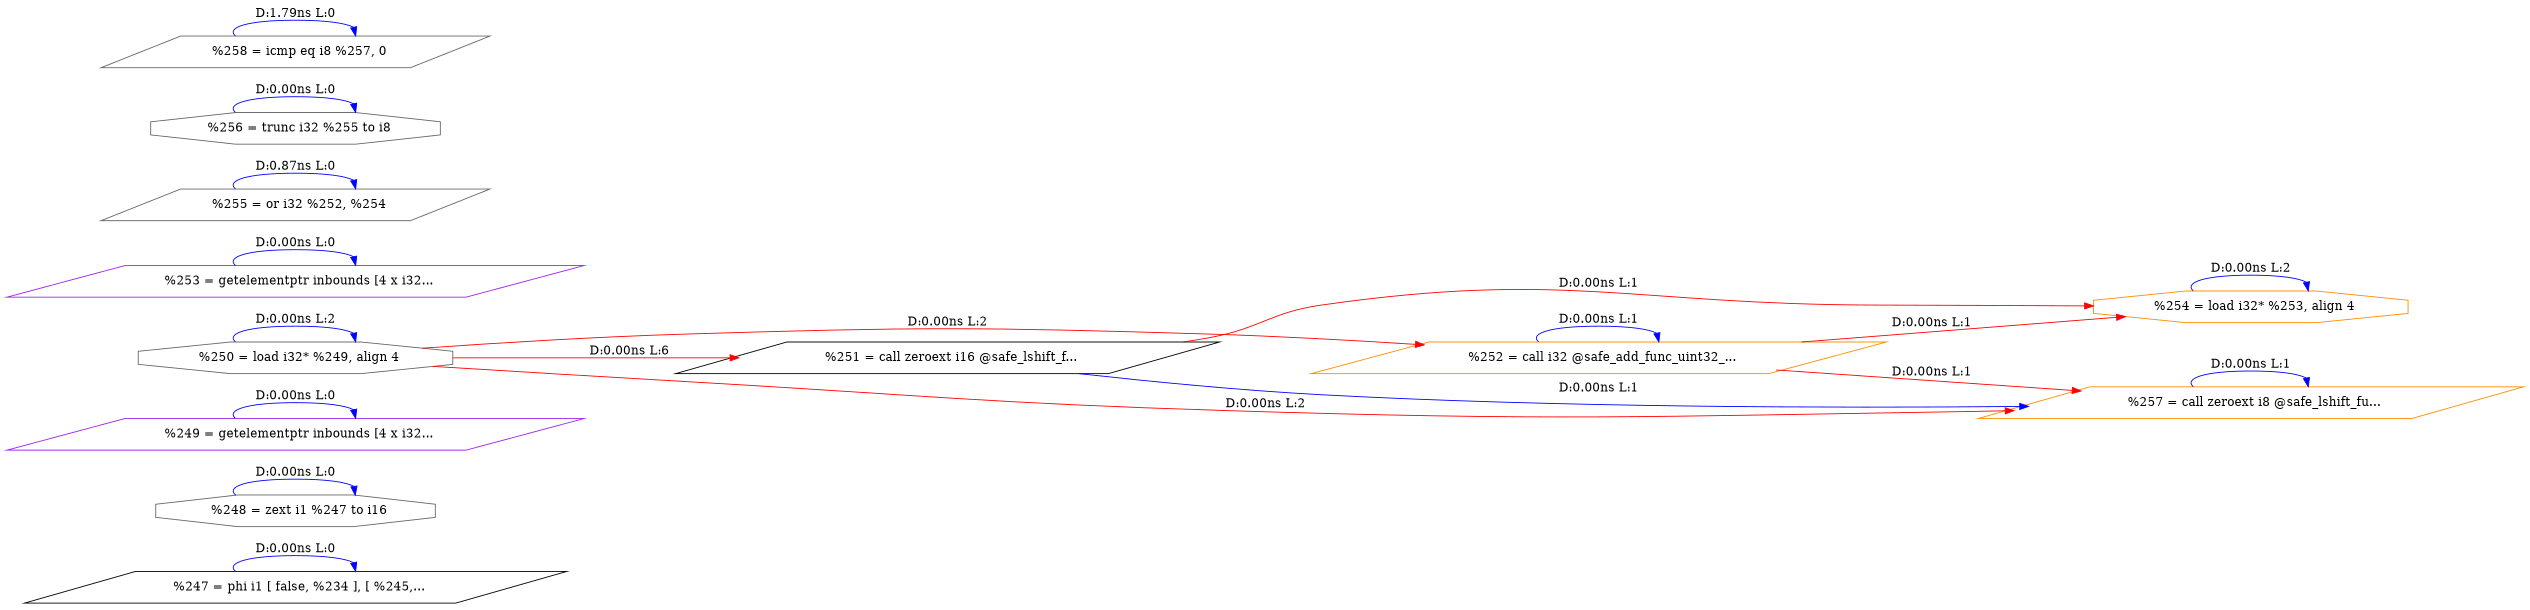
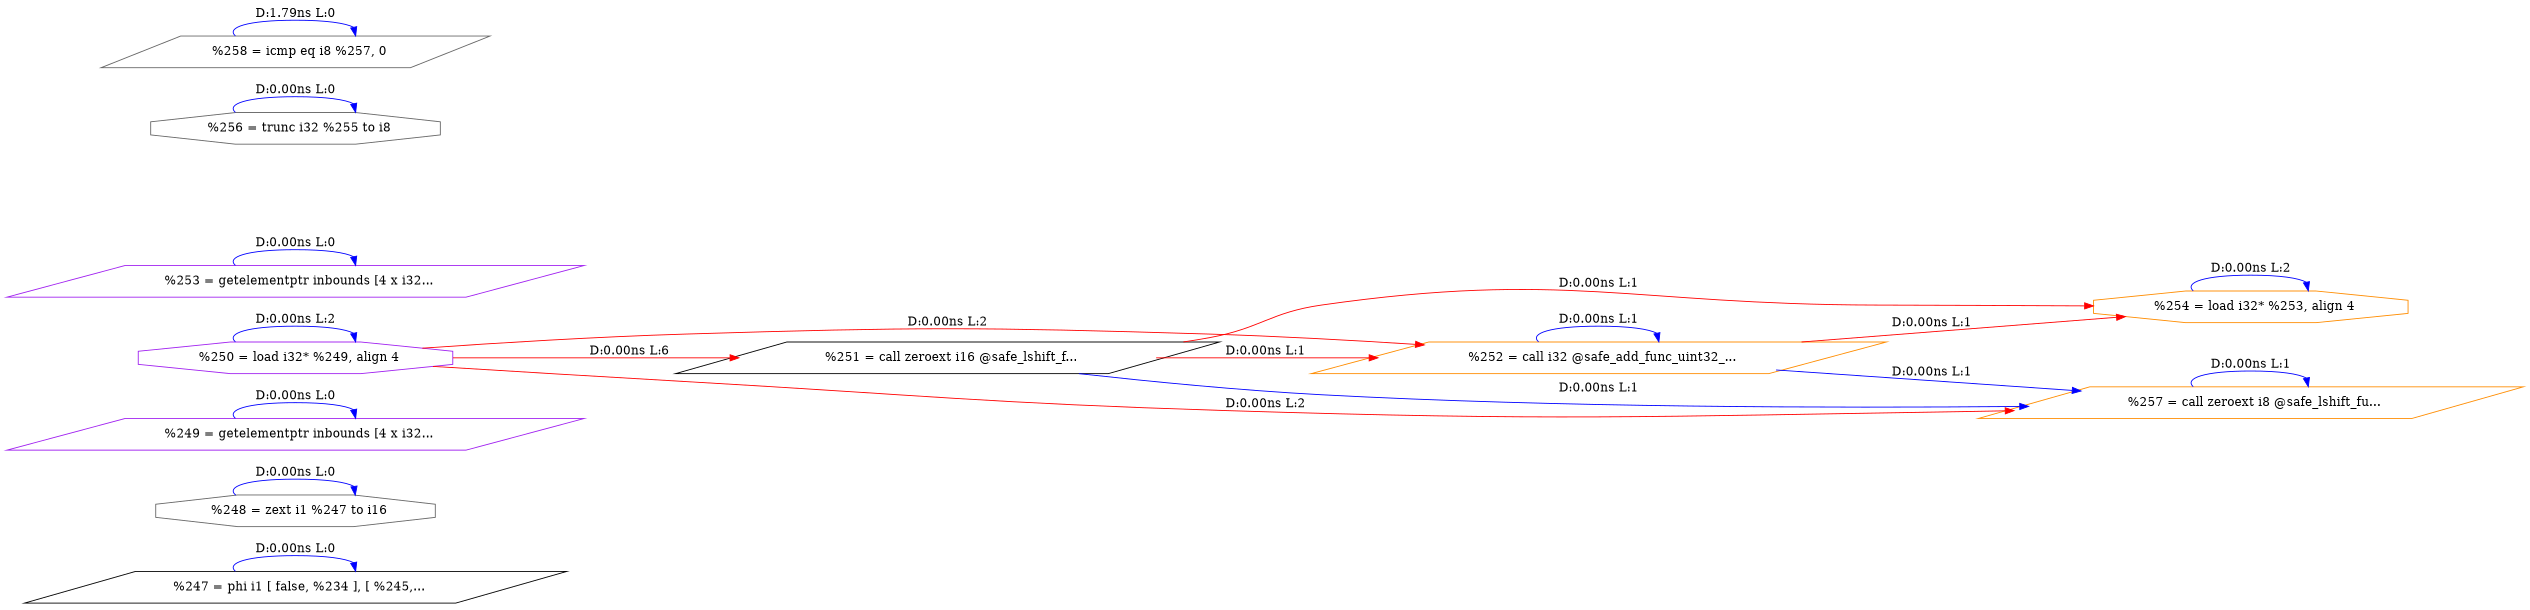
(296, 205) -> none
(296, 358) -> (296, 358)
none -> (1263, 358)
(1924, 380) -> (1924, 380)
